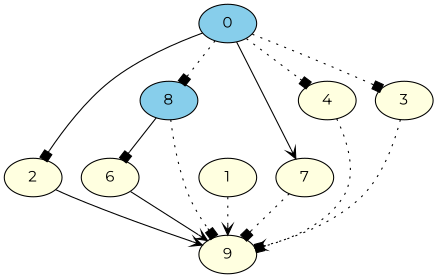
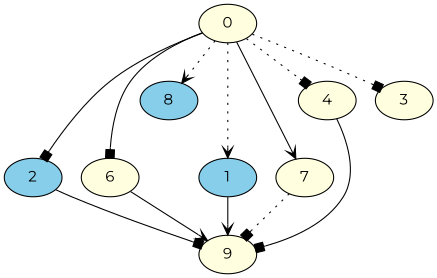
(228, 24) -> (228, 24)
(202, 58) -> (202, 58)
none -> (228, 95)
(143, 135) -> (136, 74)
(182, 177) -> none
(33, 178) -> (33, 178)
(228, 178) -> (228, 178)
(340, 202) -> (340, 202)
(354, 204) -> none
(228, 211) -> (228, 211)
(123, 217) -> (123, 217)
